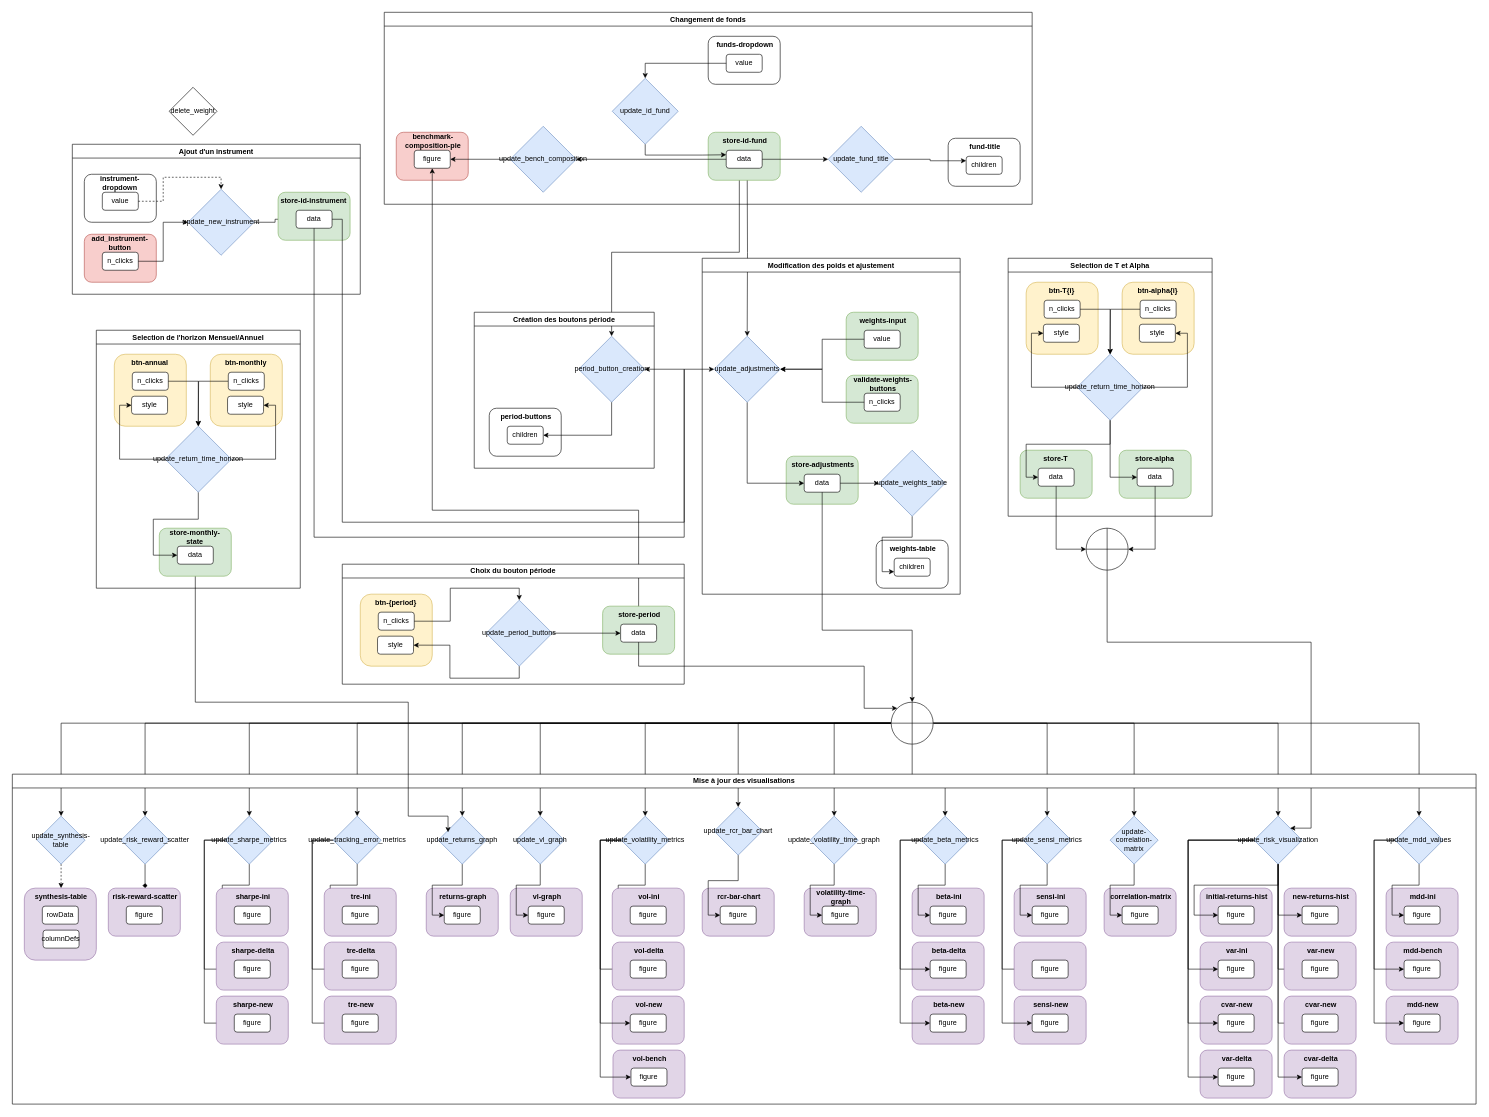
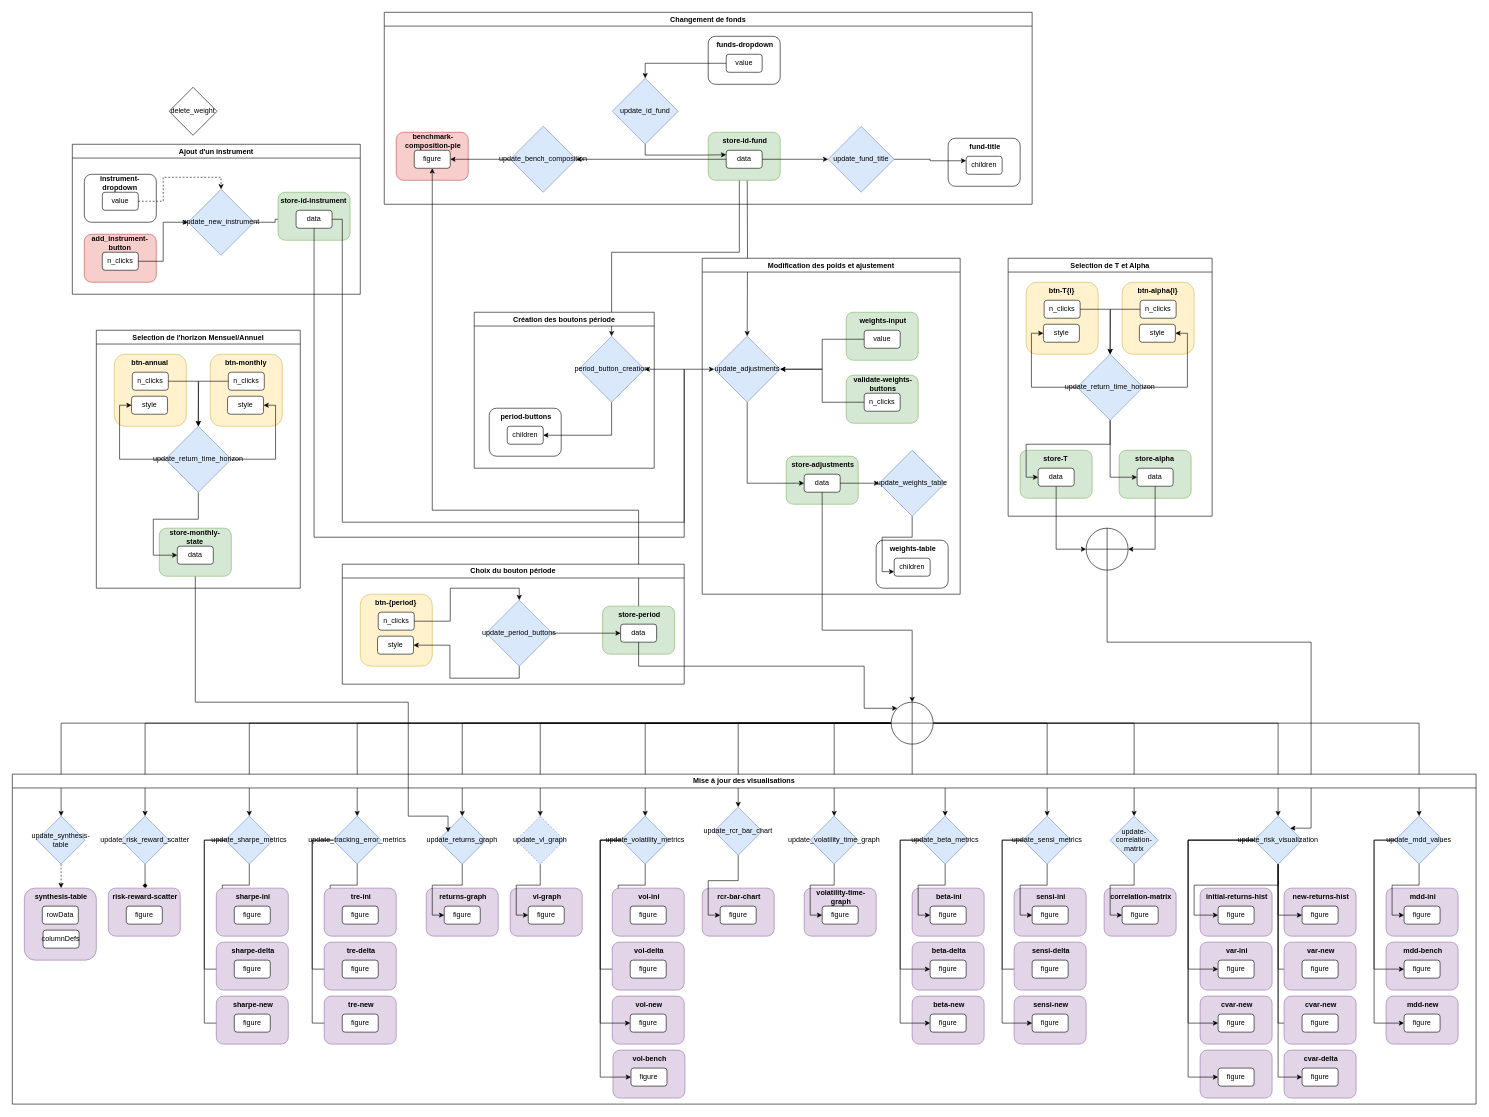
(540, 840) -> (540, 840)
none -> (1051, 951)
(1237, 1059) -> none
